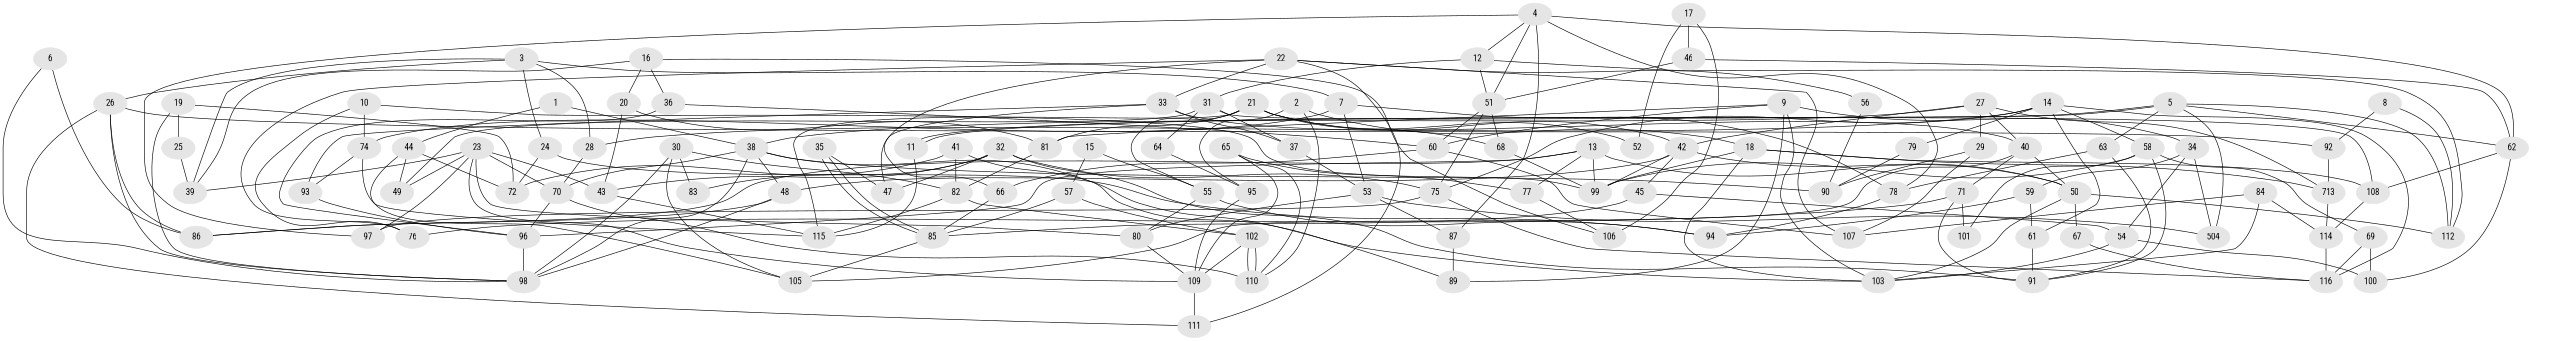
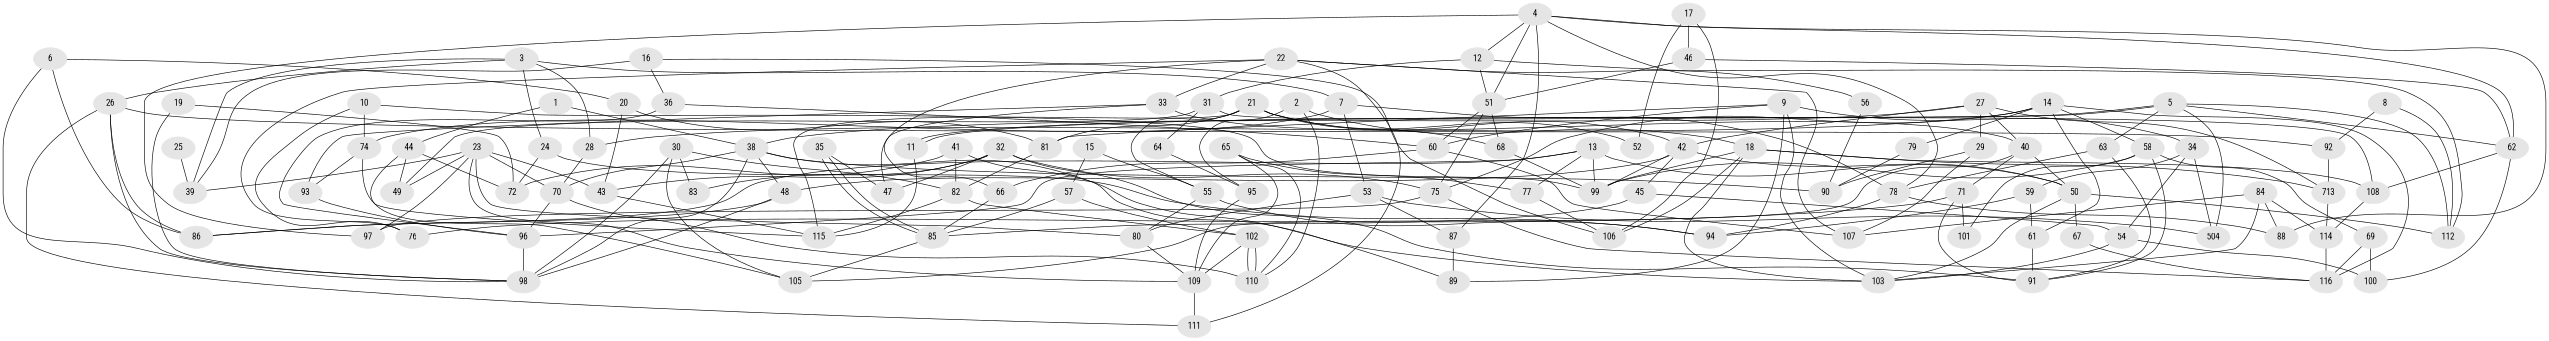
(635, 81) -> (257, 65)
(178, 126) -> none
(1294, 148) -> none
none -> (1686, 201)
none -> (2281, 237)
